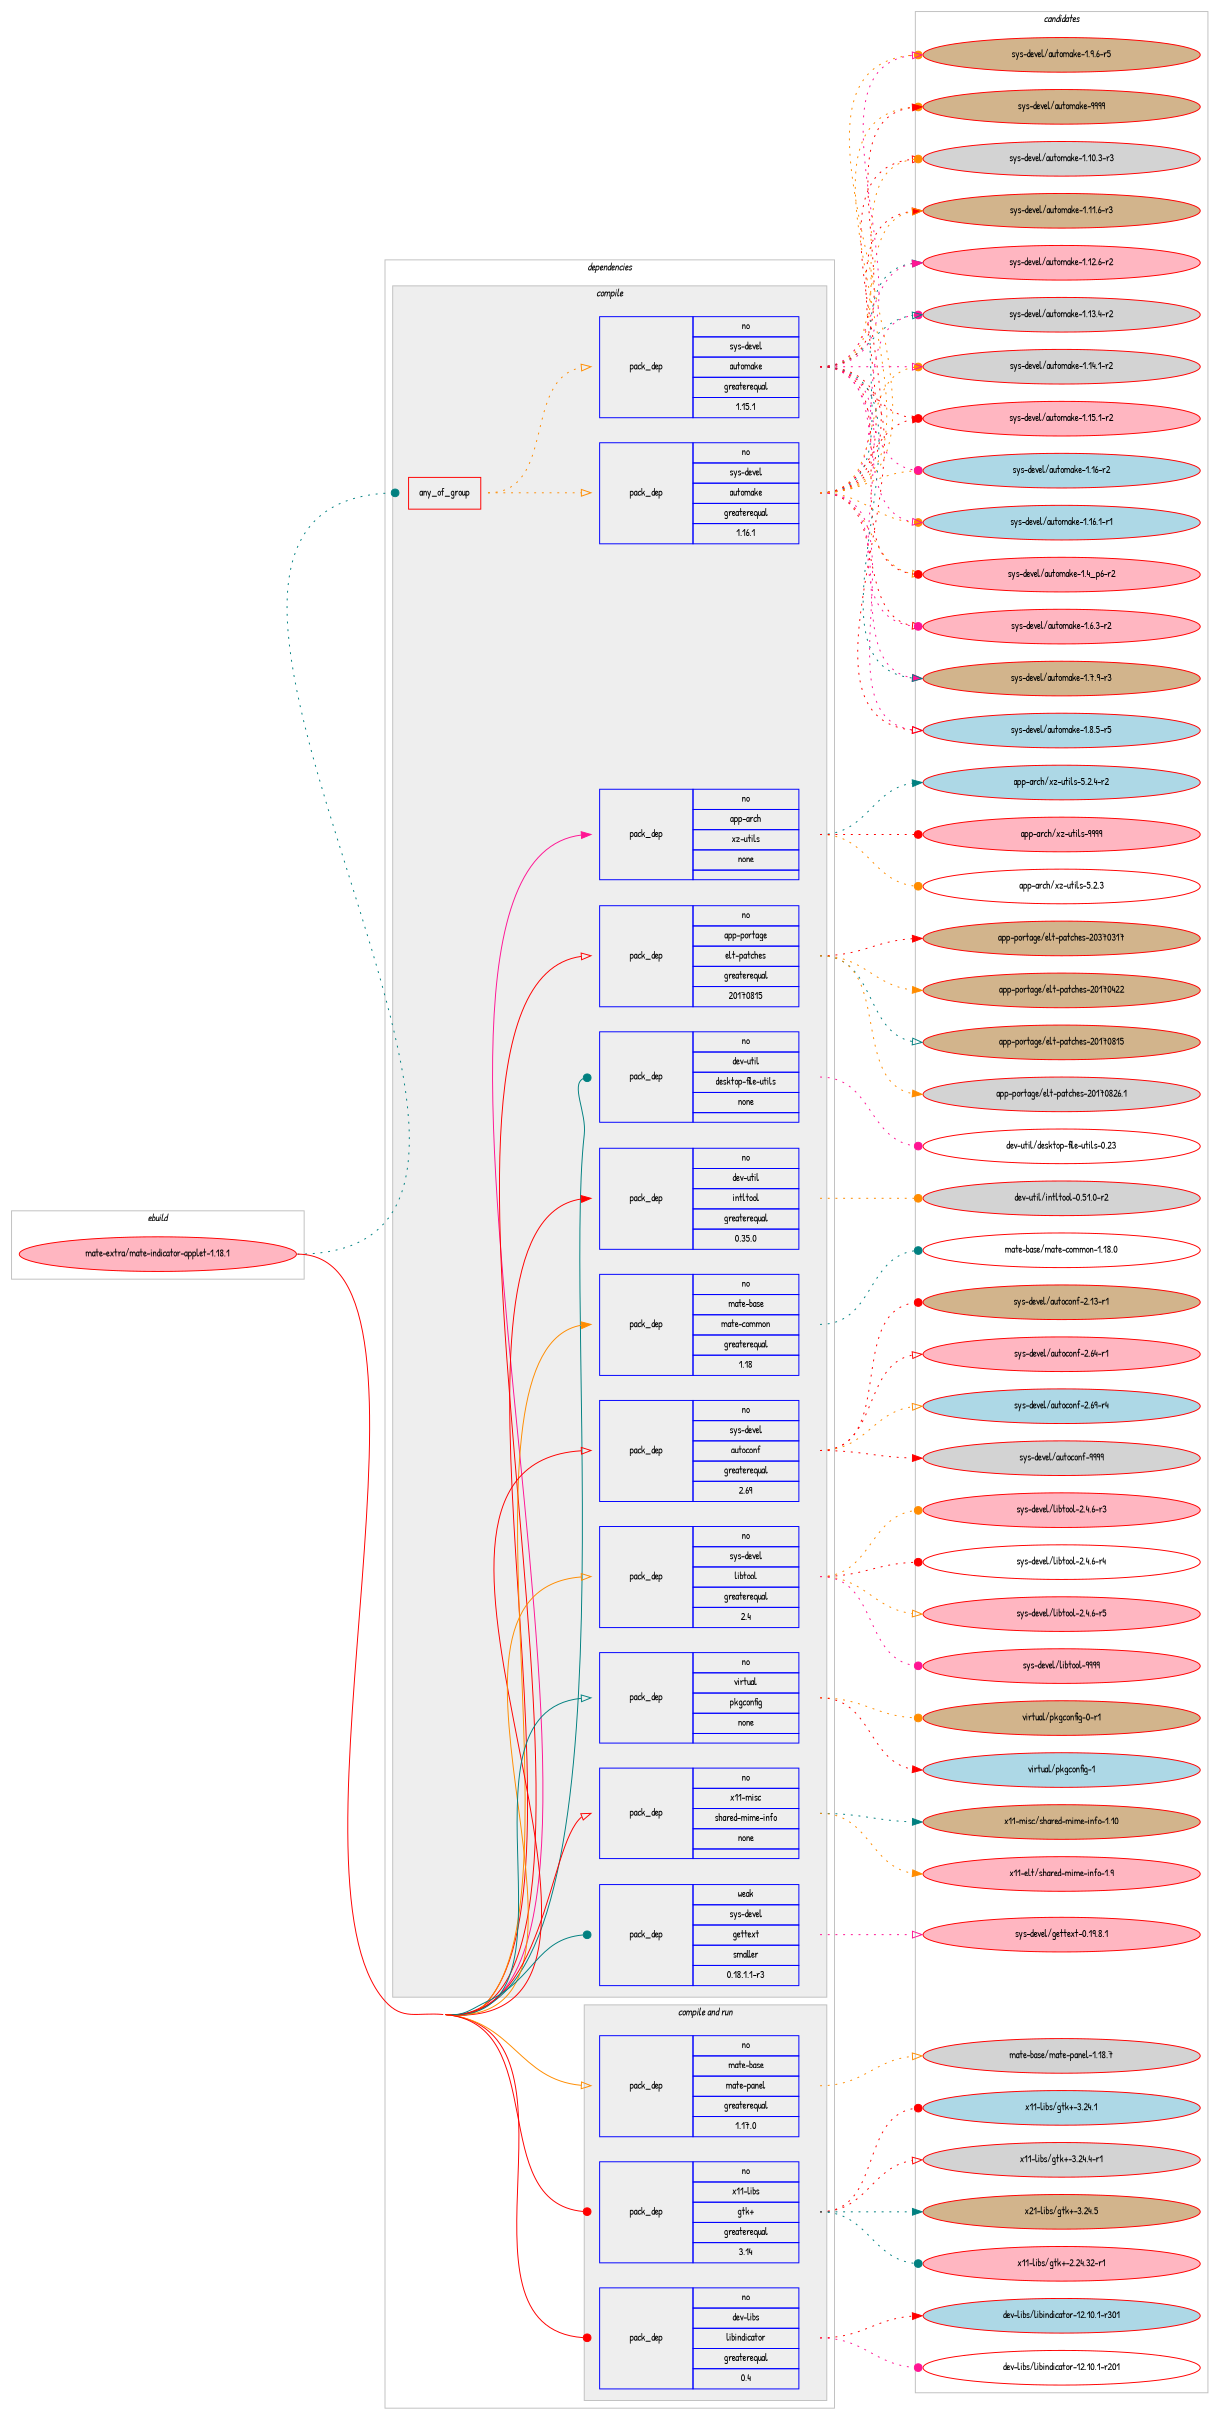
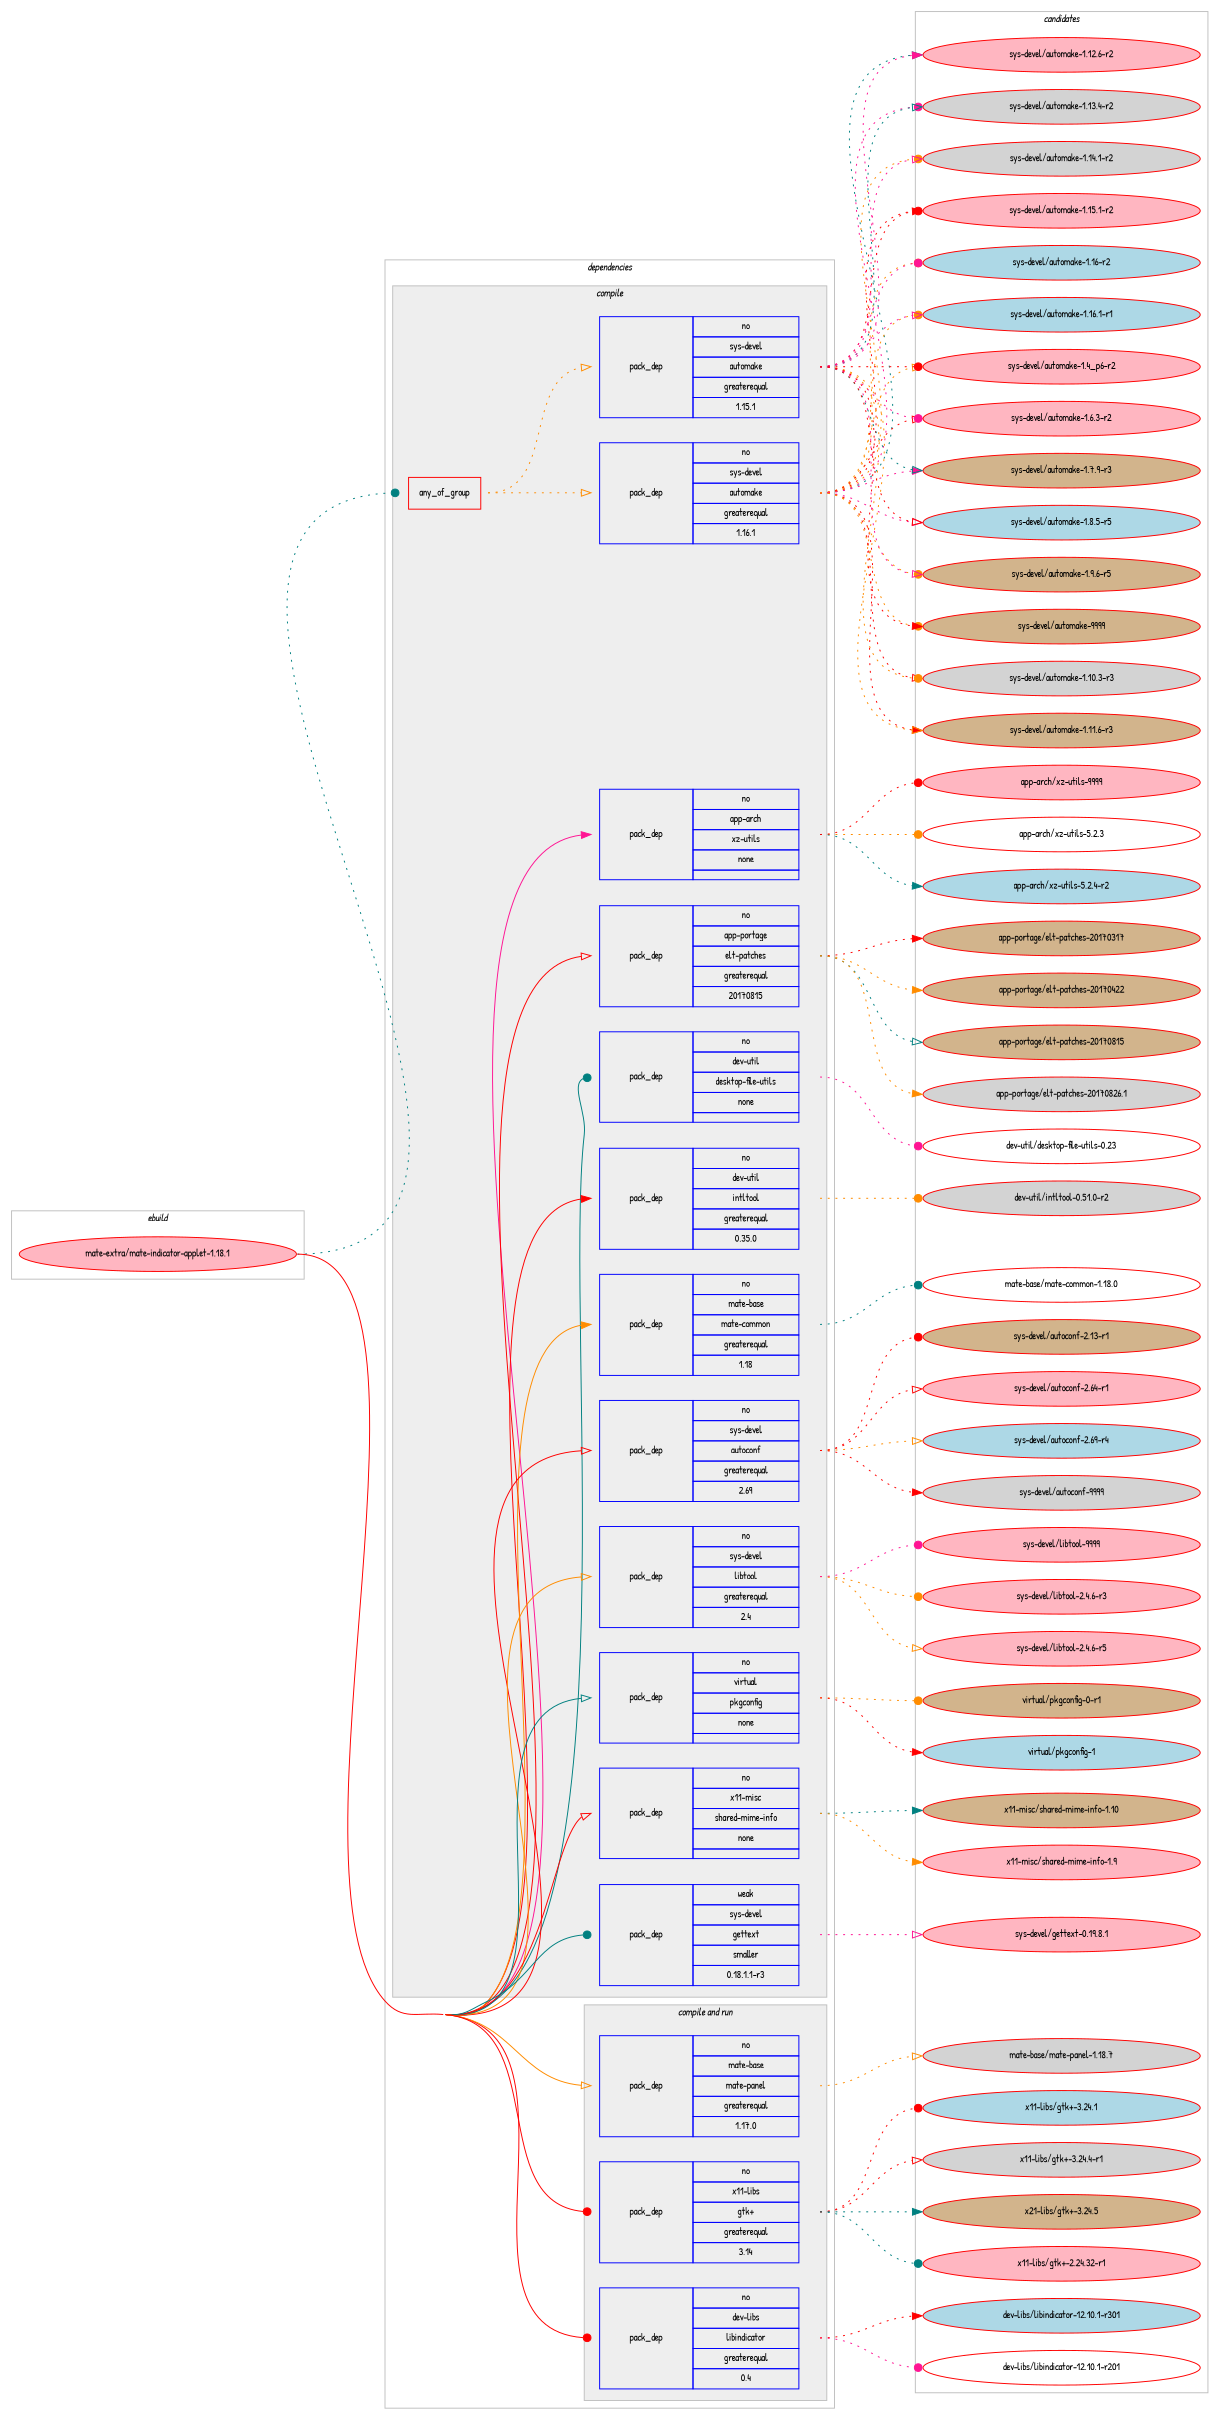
(1062, 938) -> (1062, 938)
(1062, 1562) -> none
(1062, 1874) -> (1062, 1862)
